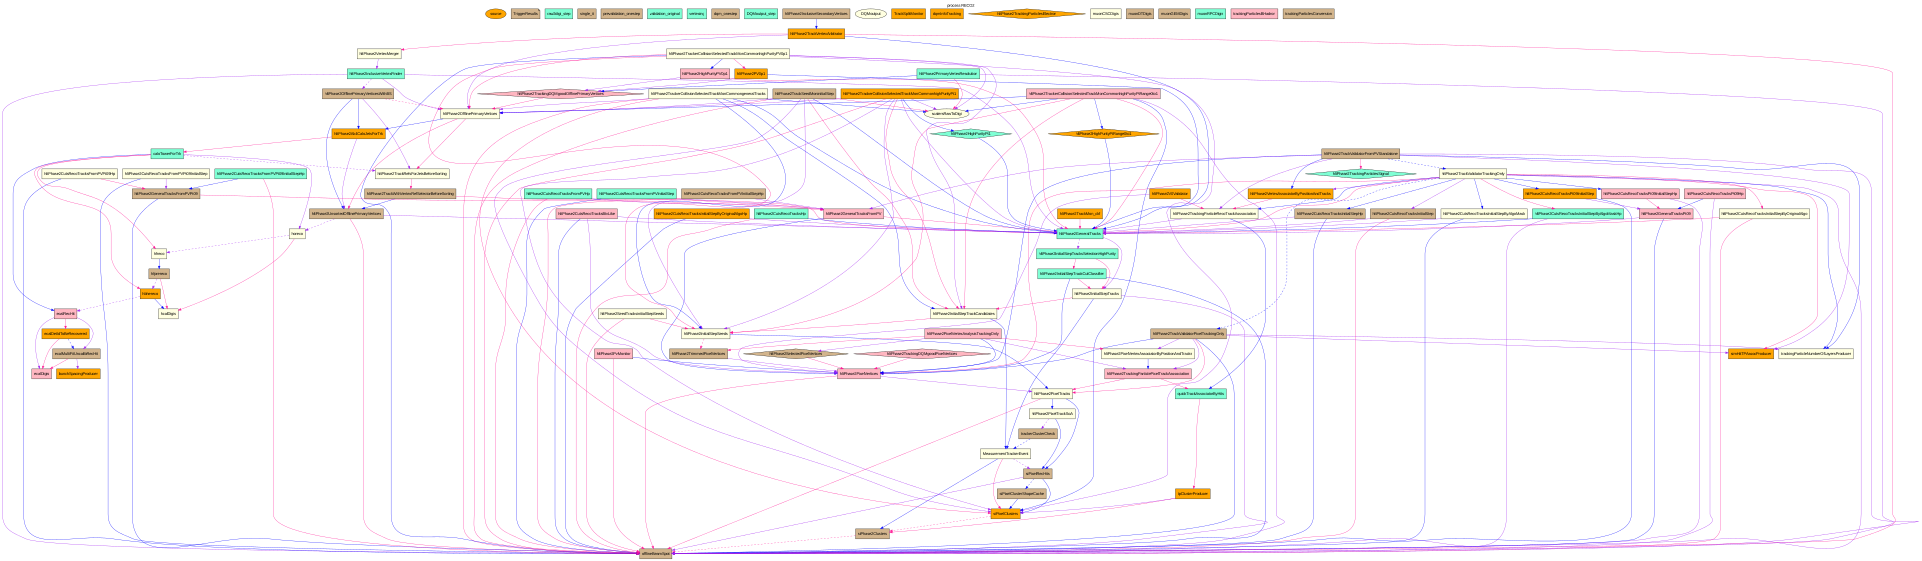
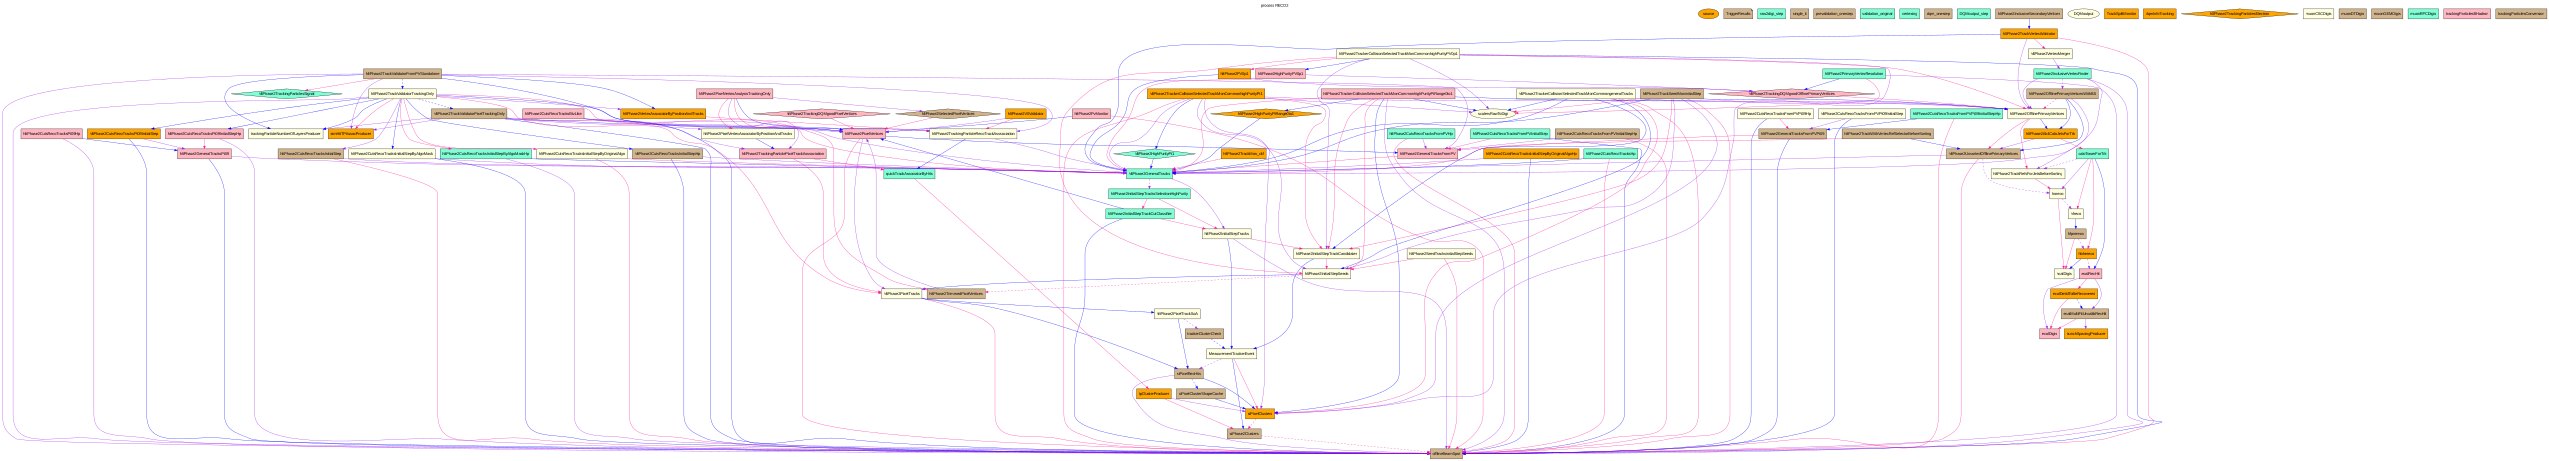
(411, 183) -> (2042, 183)
(675, 320) -> (1140, 146)
